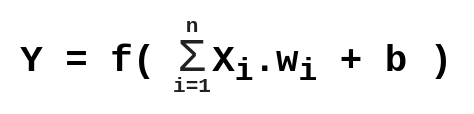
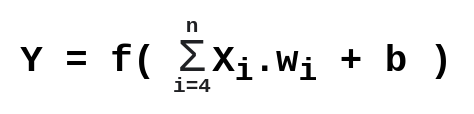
(192, 87) -> (192, 87)
